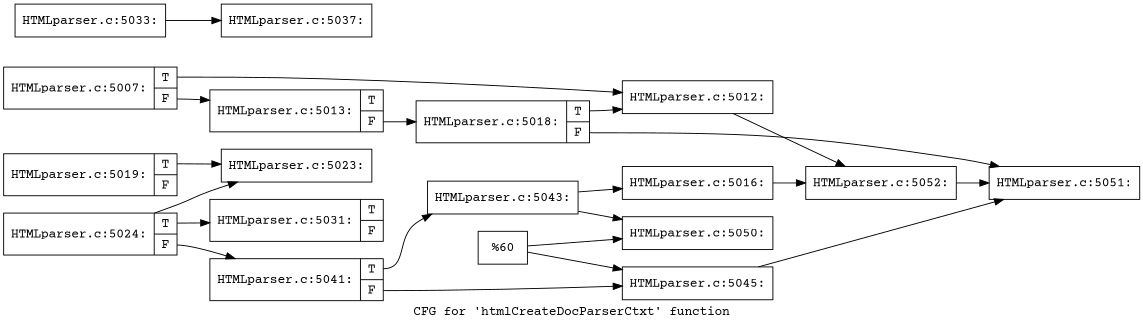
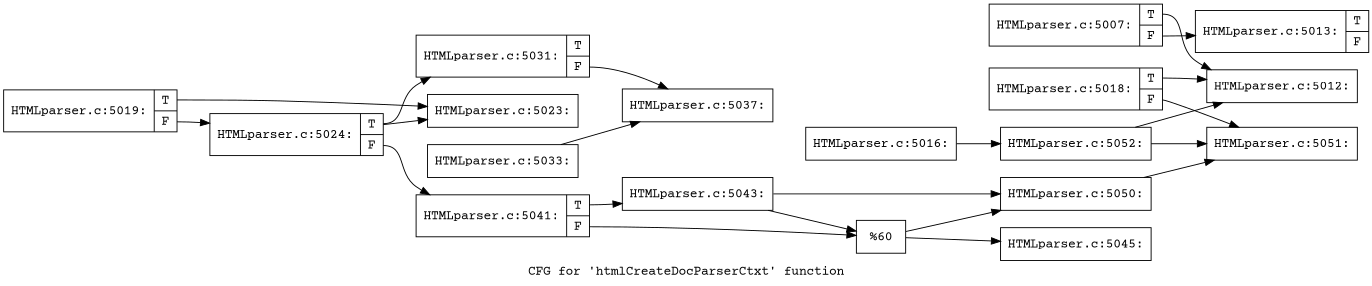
none -> (625, 72)
none -> (189, 122)
(395, 122) -> none
(798, 144) -> (1175, 116)
(596, 191) -> (808, 220)
(877, 234) -> (1174, 170)
(498, 289) -> (718, 229)
